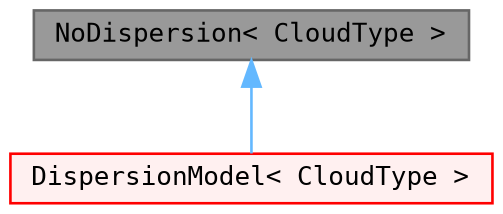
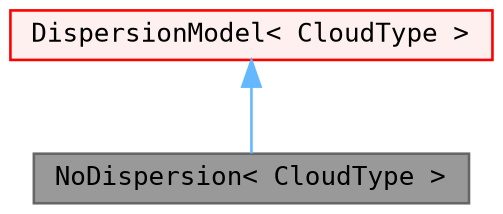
(251, 120) -> (251, 120)
